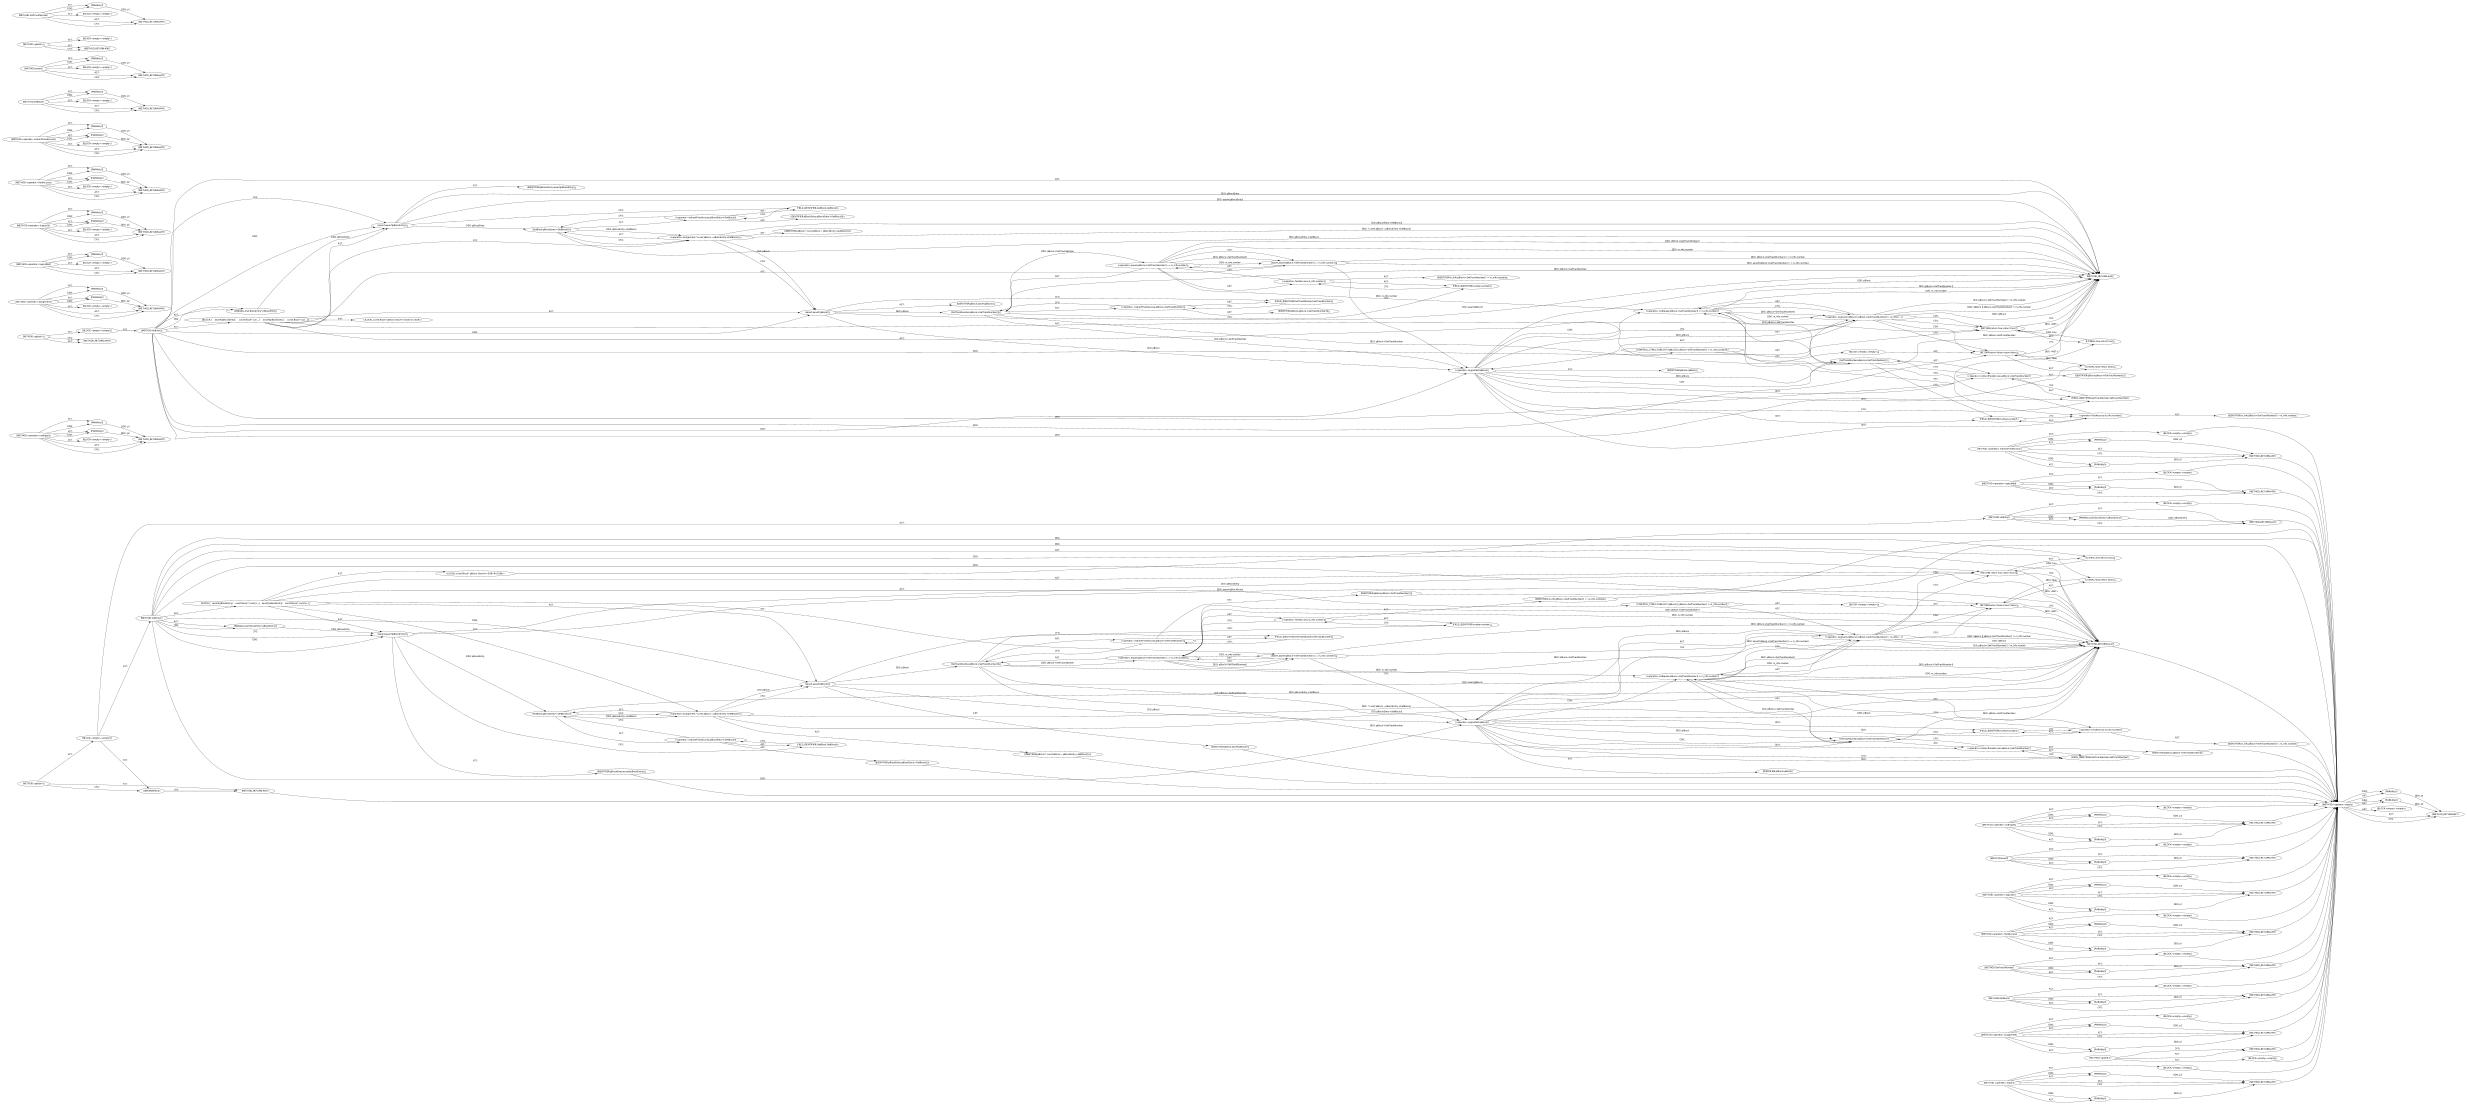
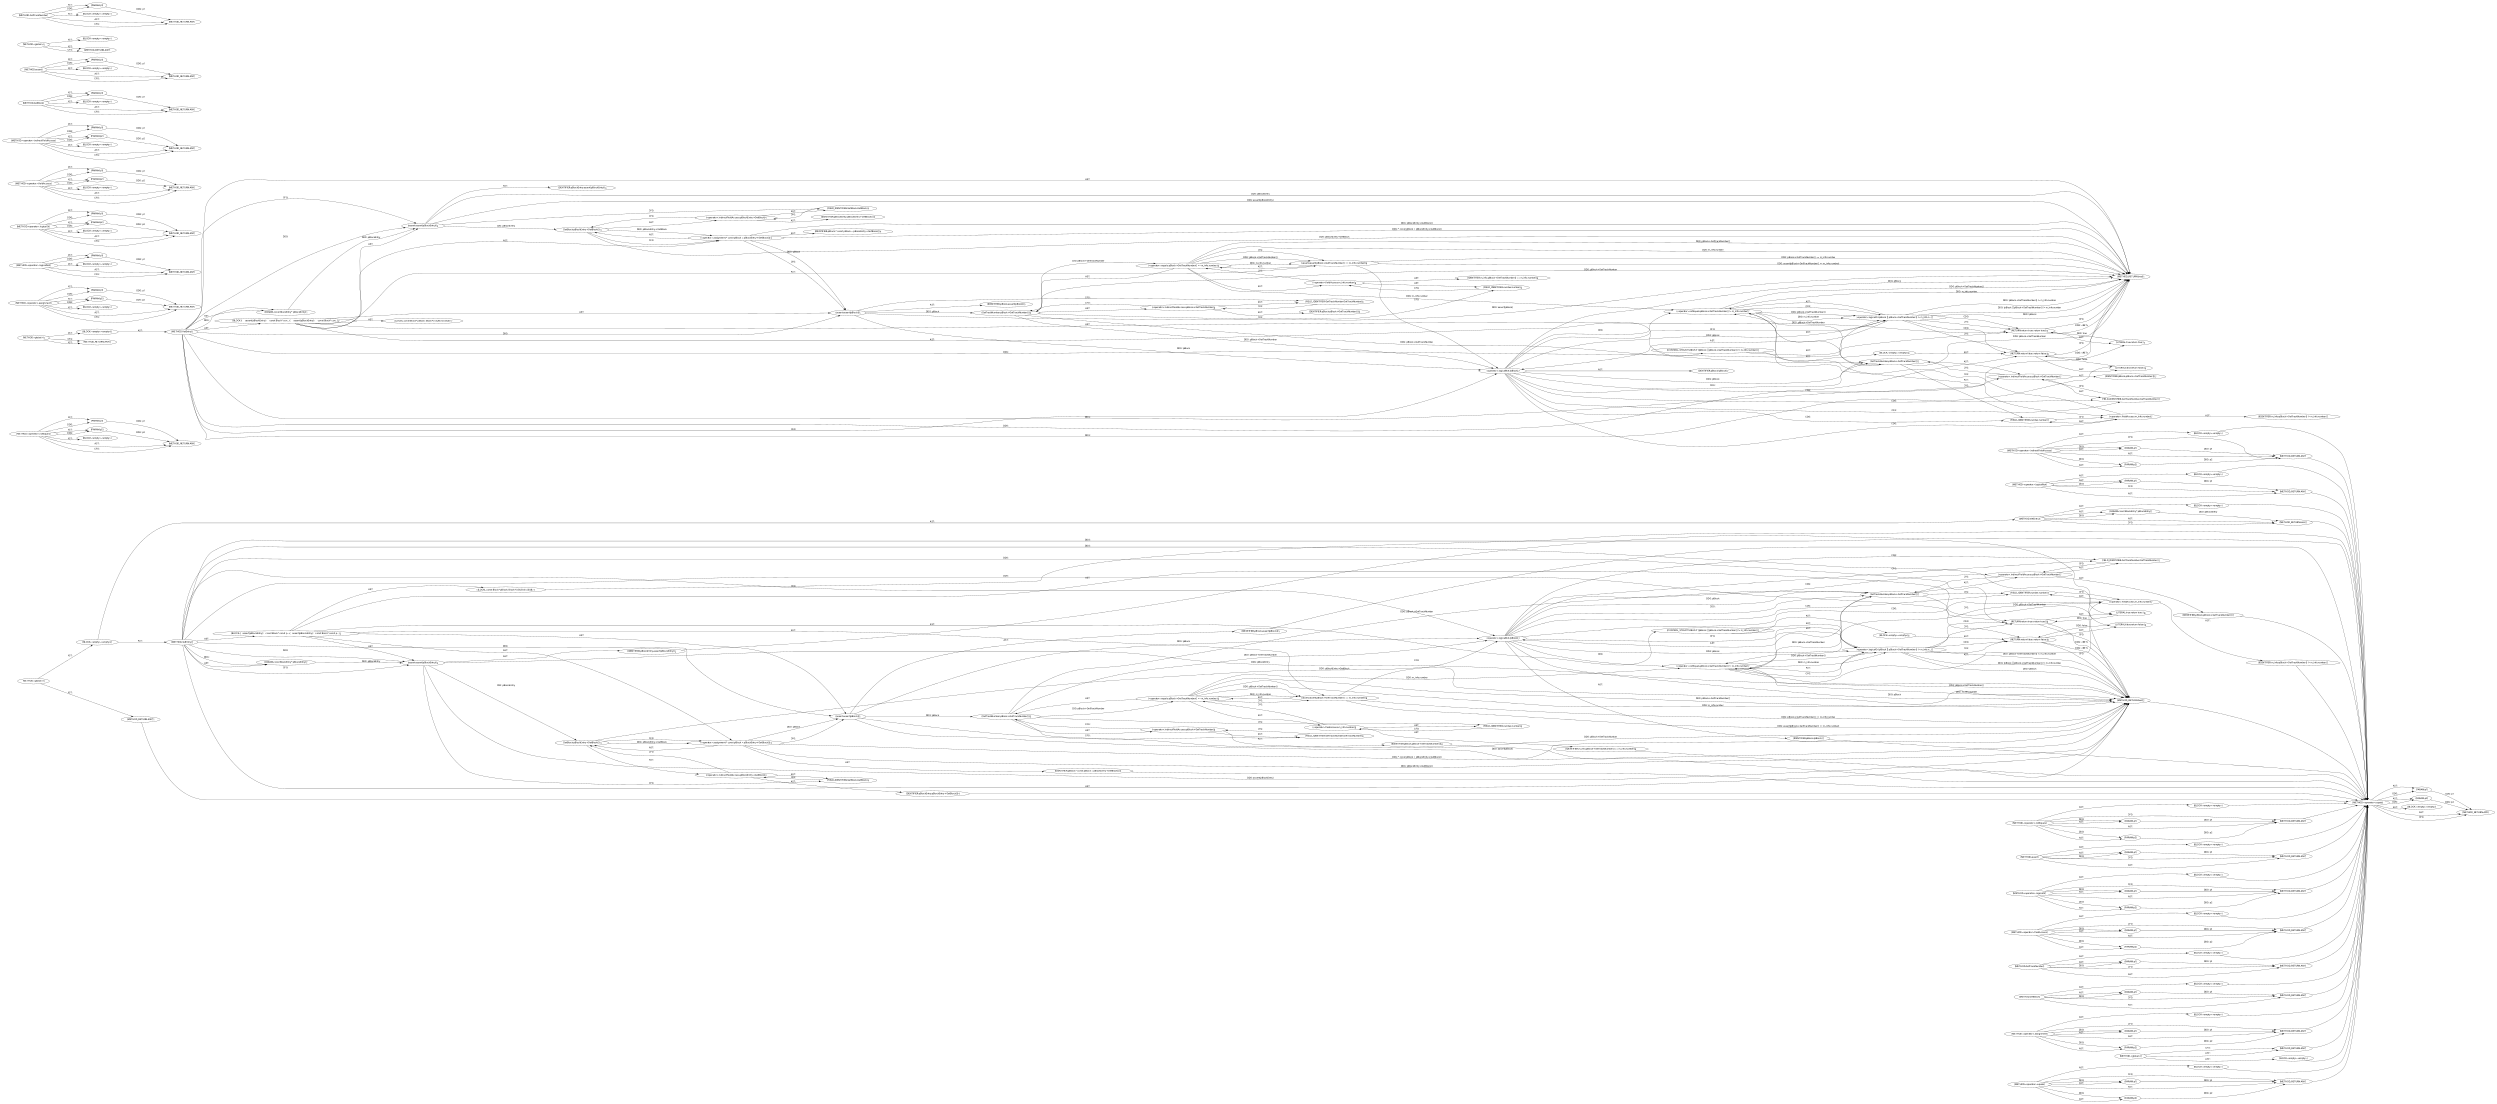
(152, 791) -> none
